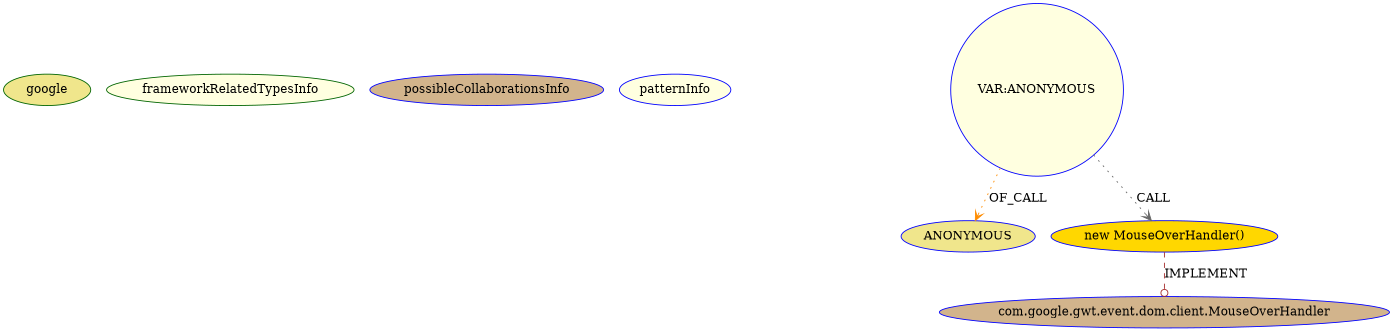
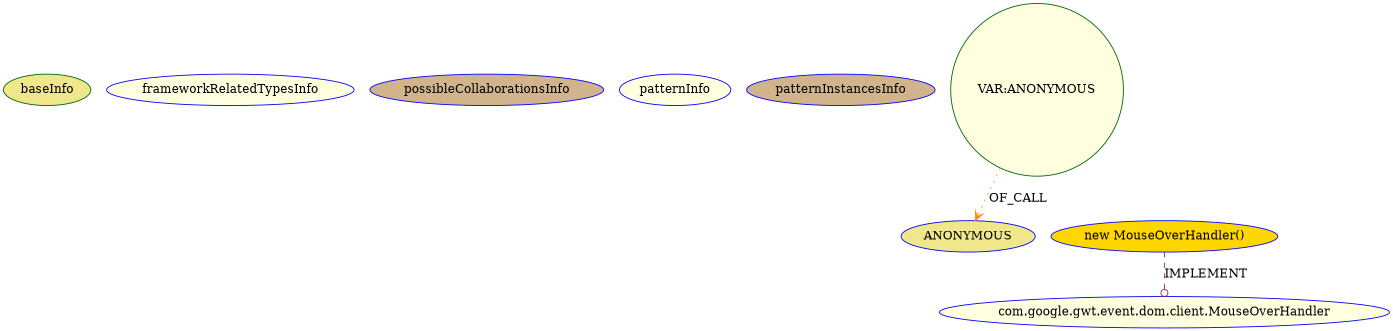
(47, 90) -> (47, 90)
(230, 90) -> (230, 90)
none -> (841, 90)
(1037, 90) -> (1037, 90)
(1120, 184) -> none
(1164, 312) -> (1164, 312)
